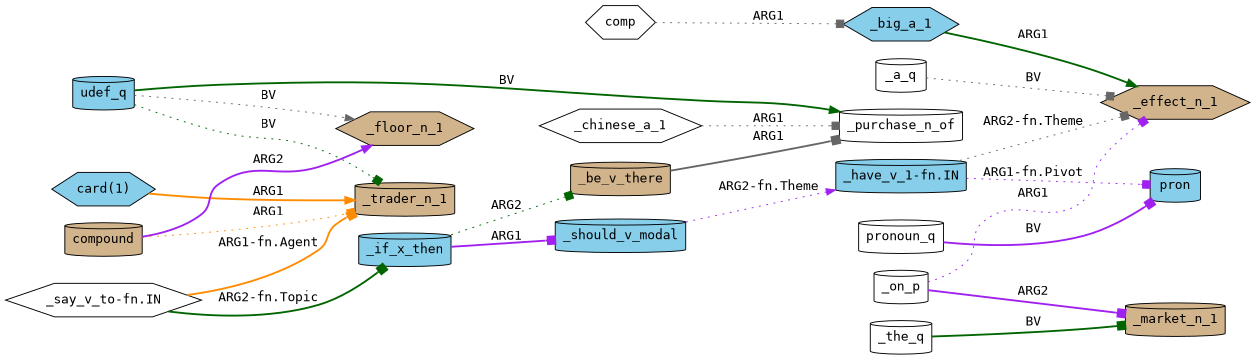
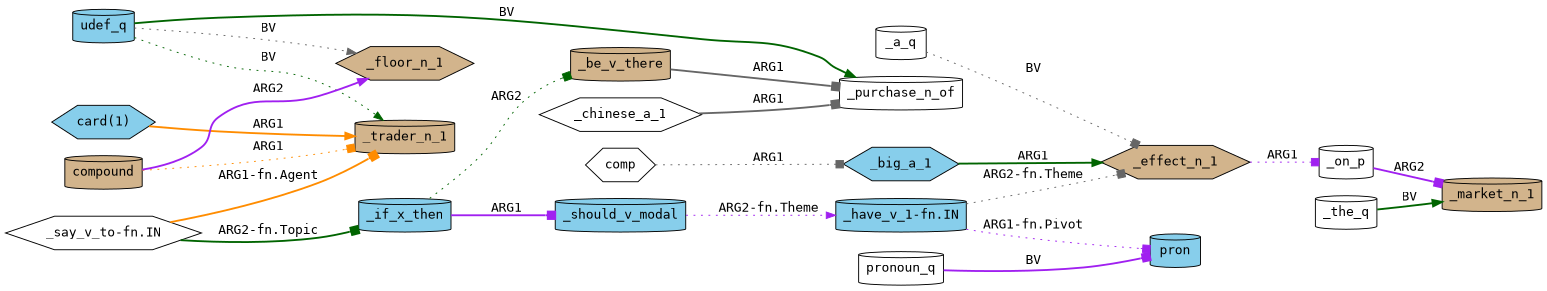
(766, 126) -> (764, 111)
(255, 137) -> (258, 70)
(1038, 211) -> (1280, 162)
(1024, 333) -> (1405, 207)
